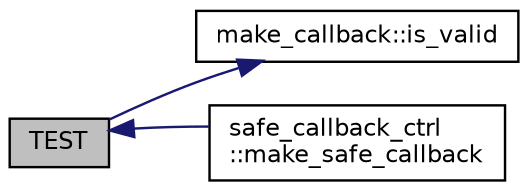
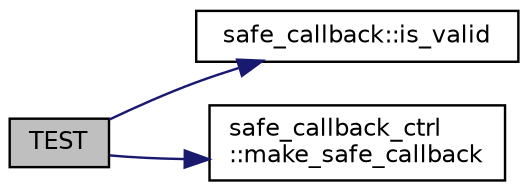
(357, 36) -> (357, 36)
(171, 127) -> (147, 158)
